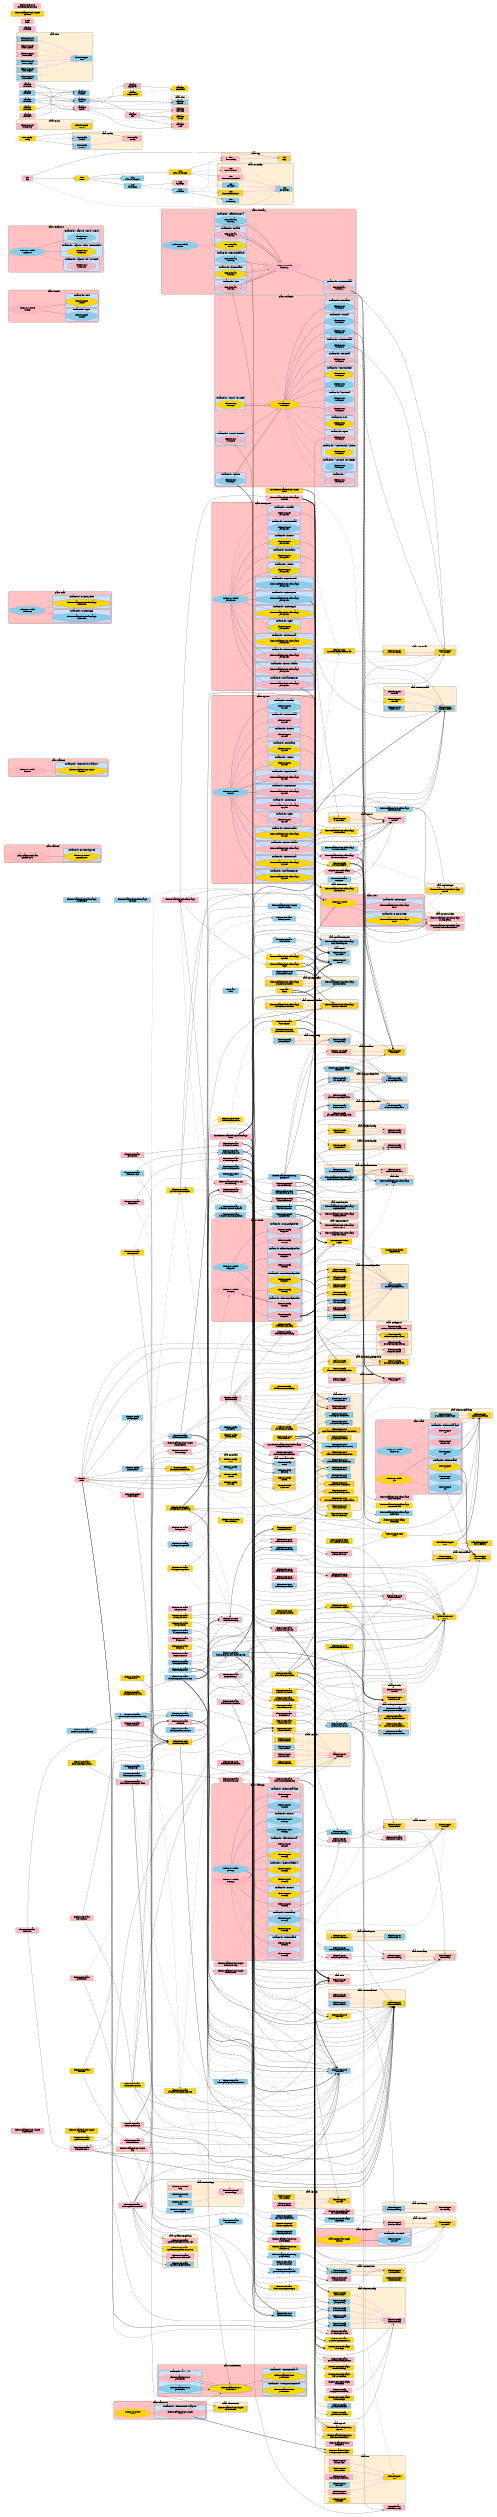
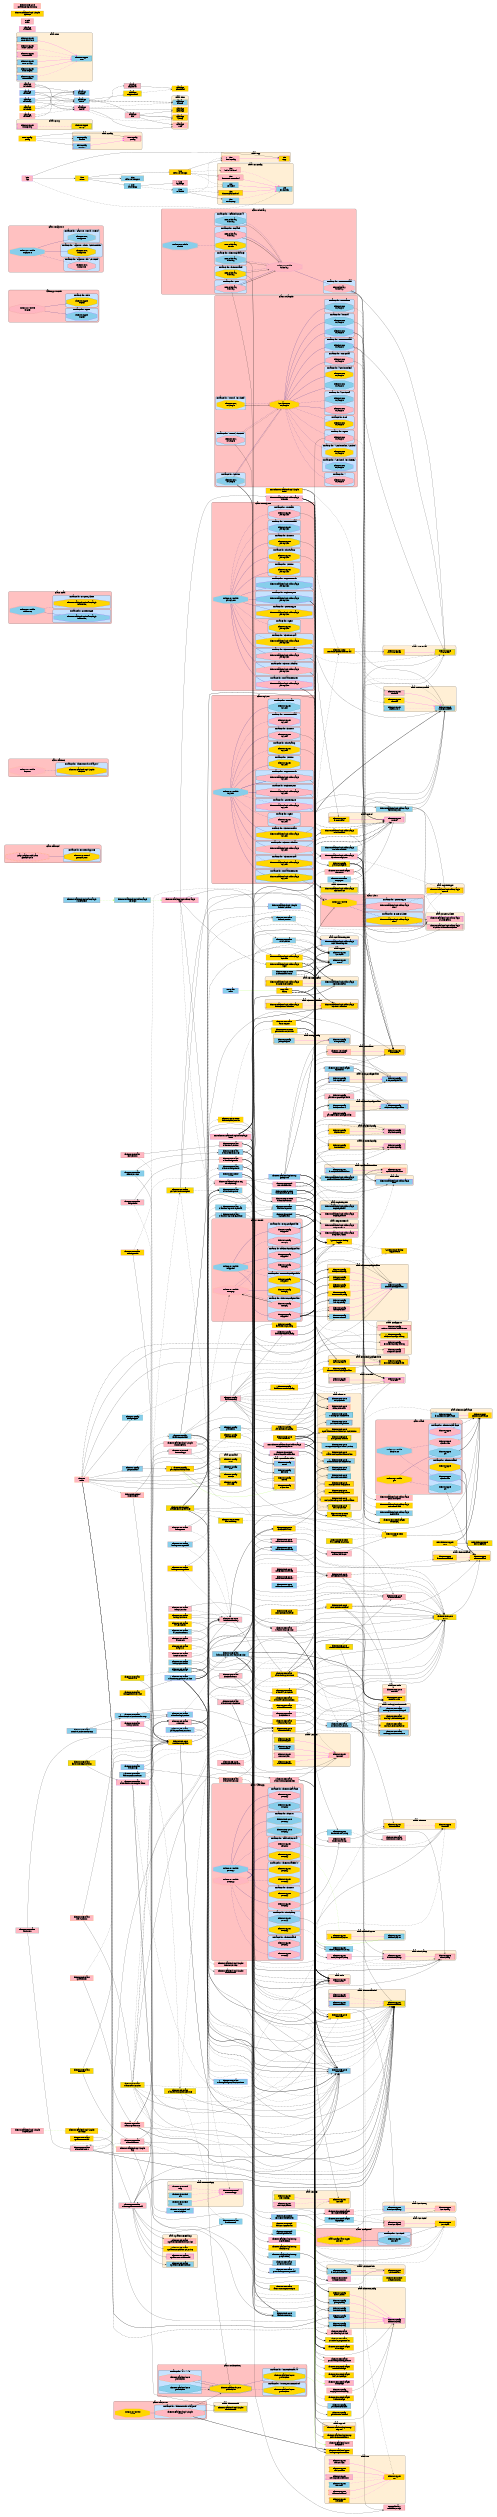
(180, 110) -> (180, 110)
(54, 291) -> (54, 291)
(231, 1190) -> (231, 1190)
